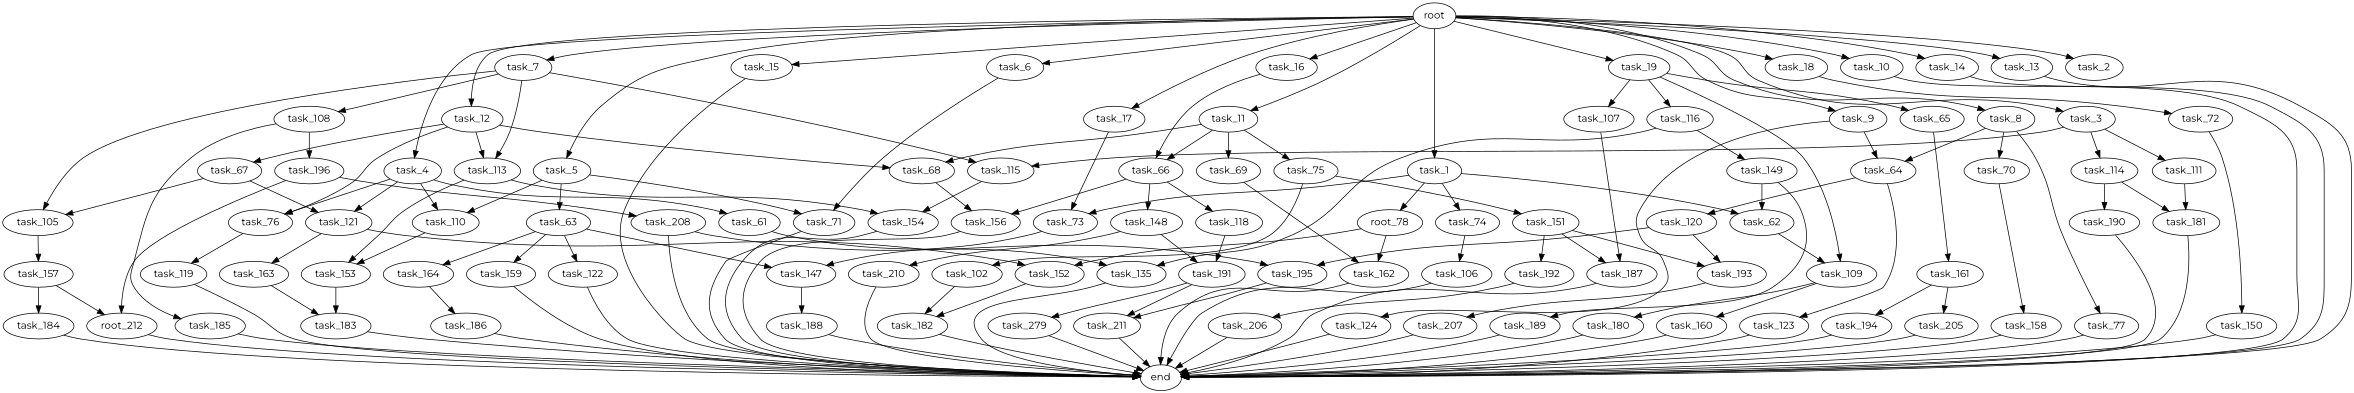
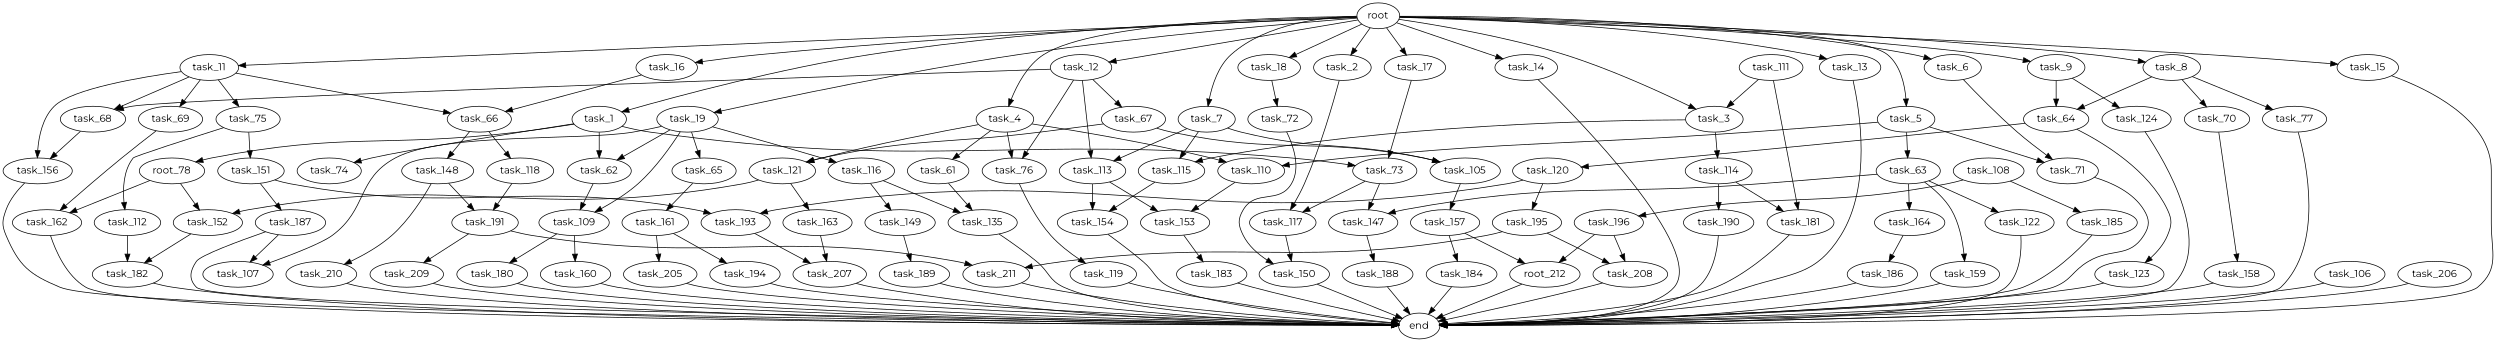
(1872, 67) -> none
(422, 92) -> none
(2132, 143) -> (1746, 91)
(1762, 193) -> (647, 143)
(1072, 196) -> (92, 89)
(1610, 196) -> (267, 246)
none -> (1283, 223)
(1464, 240) -> none
(1077, 246) -> (1572, 245)
(967, 274) -> (127, 223)
(1539, 274) -> none
(292, 298) -> (822, 242)
(1024, 326) -> (407, 274)
